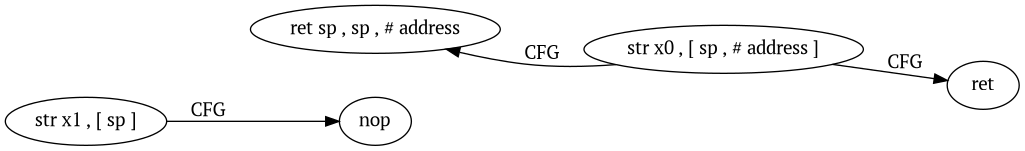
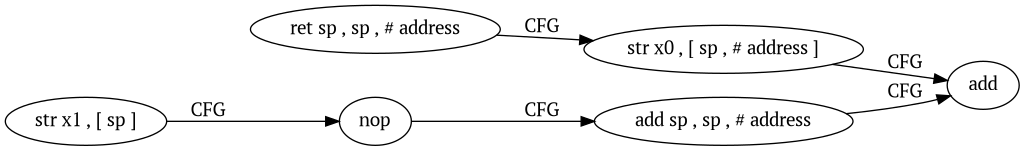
(537, 65) -> (538, 37)
(983, 85) -> (983, 85)
none -> (724, 121)
